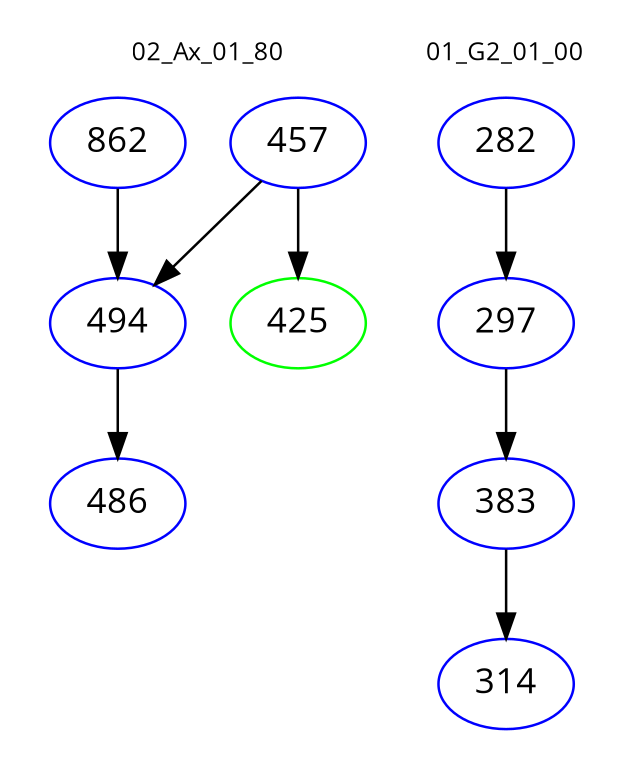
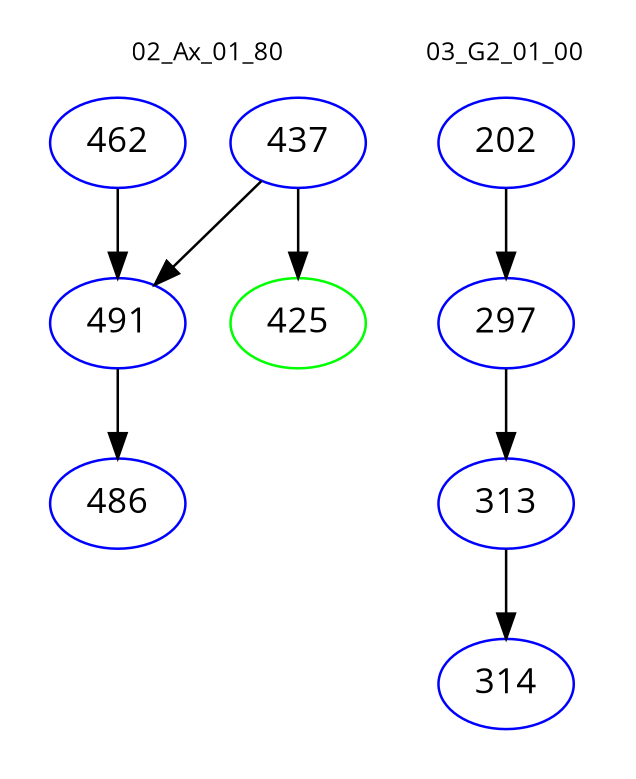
(506, 54) -> (506, 54)
(118, 143) -> (118, 143)
(298, 143) -> (298, 143)
(506, 143) -> (506, 143)
(118, 323) -> (118, 323)
(506, 504) -> (506, 504)
